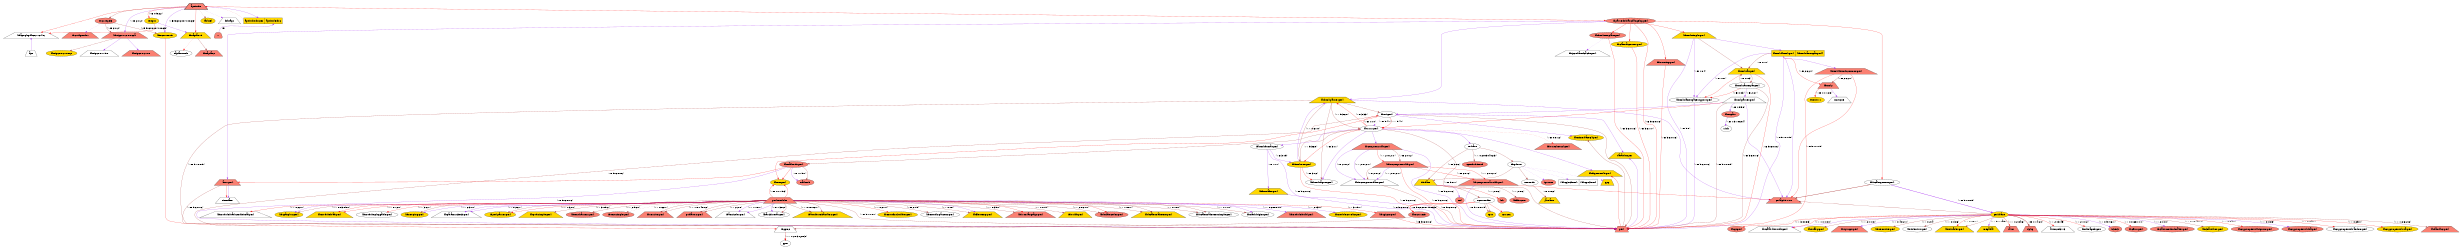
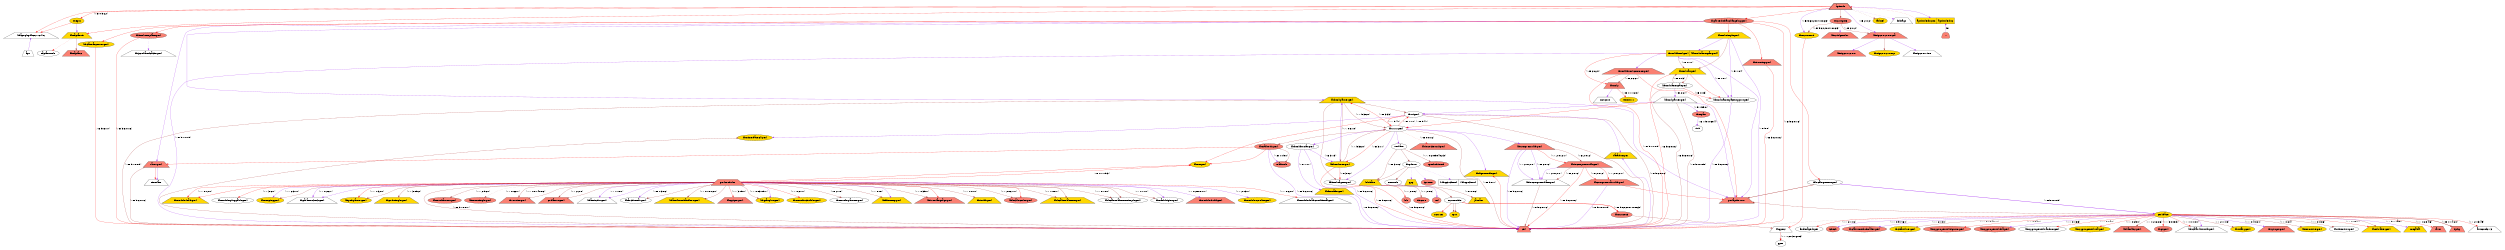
(1519, 200) -> (1421, 200)
(1466, 227) -> (1430, 218)
(2136, 229) -> none
